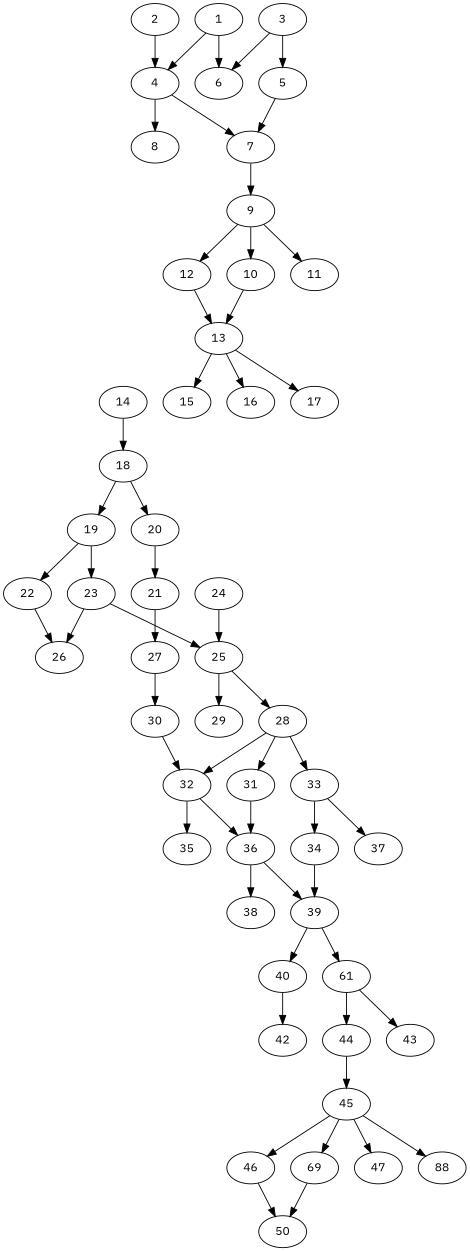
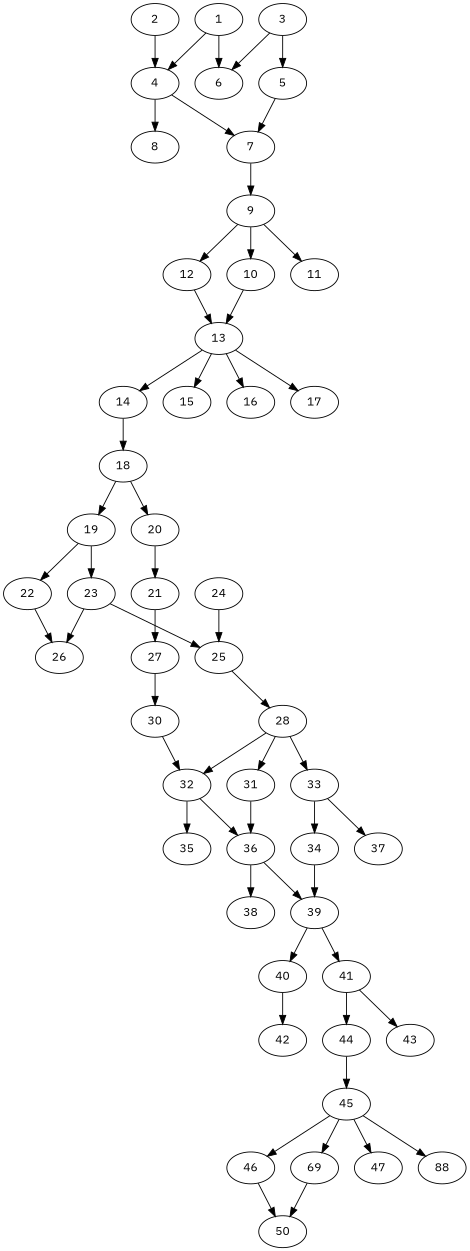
none -> (175, 368)
(219, 721) -> none
(346, 976) -> (346, 976)
